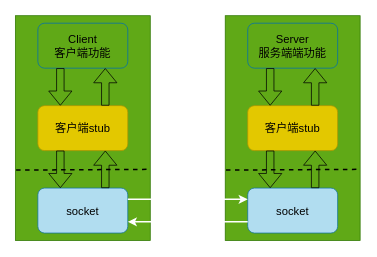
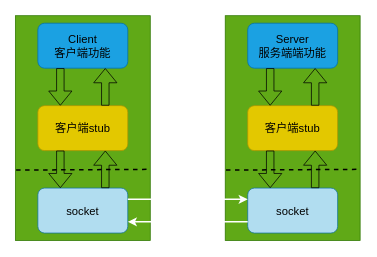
(83, 45) -> (83, 45)
(293, 45) -> (293, 45)
